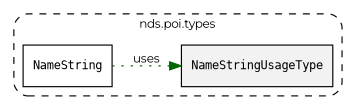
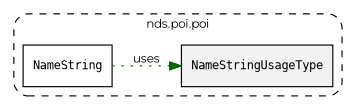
(178, 25) -> (178, 25)
